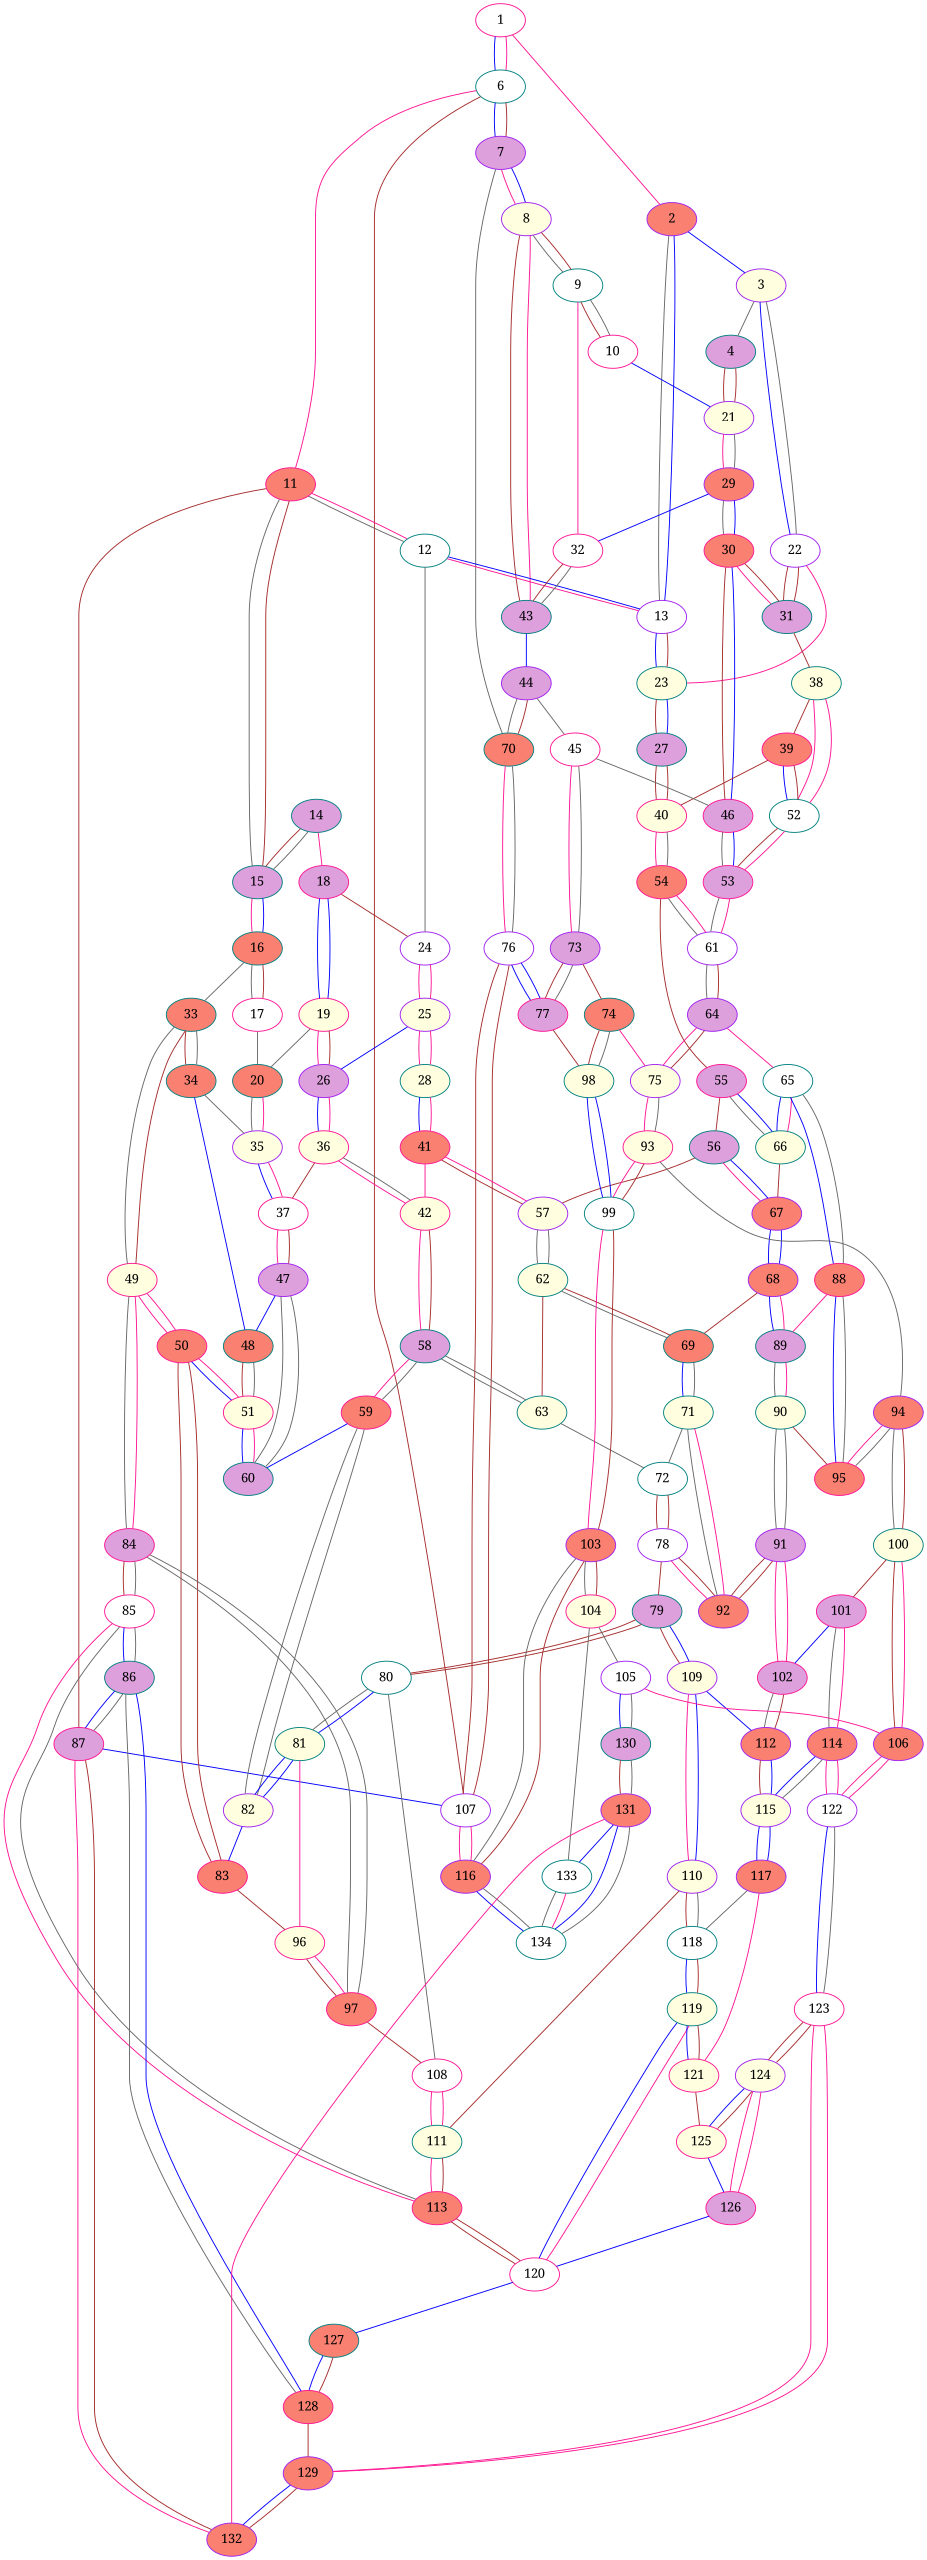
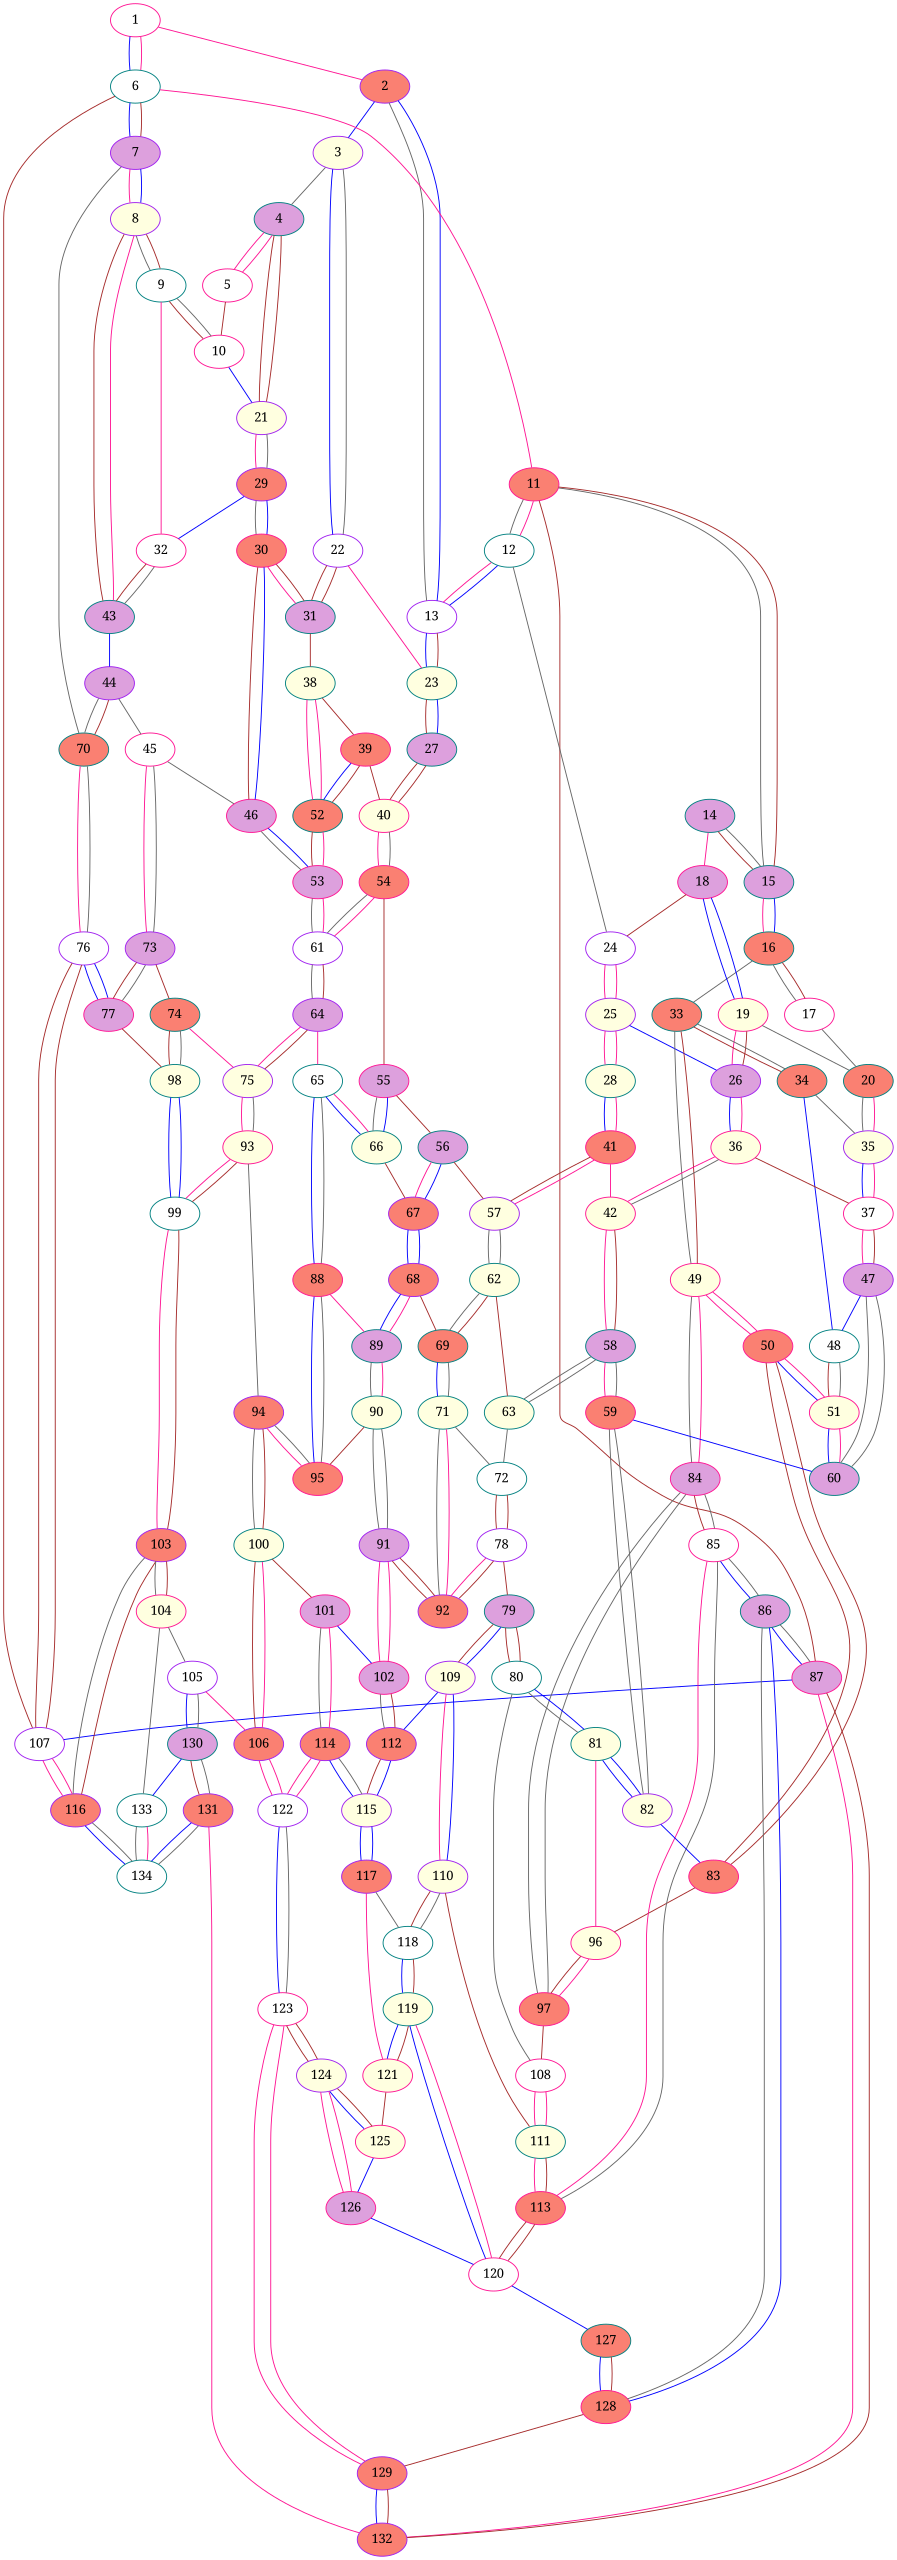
none -> (227, 285)
(794, 816) -> (318, 816)
(248, 1346) -> (834, 1346)
(596, 1844) -> (167, 1777)
